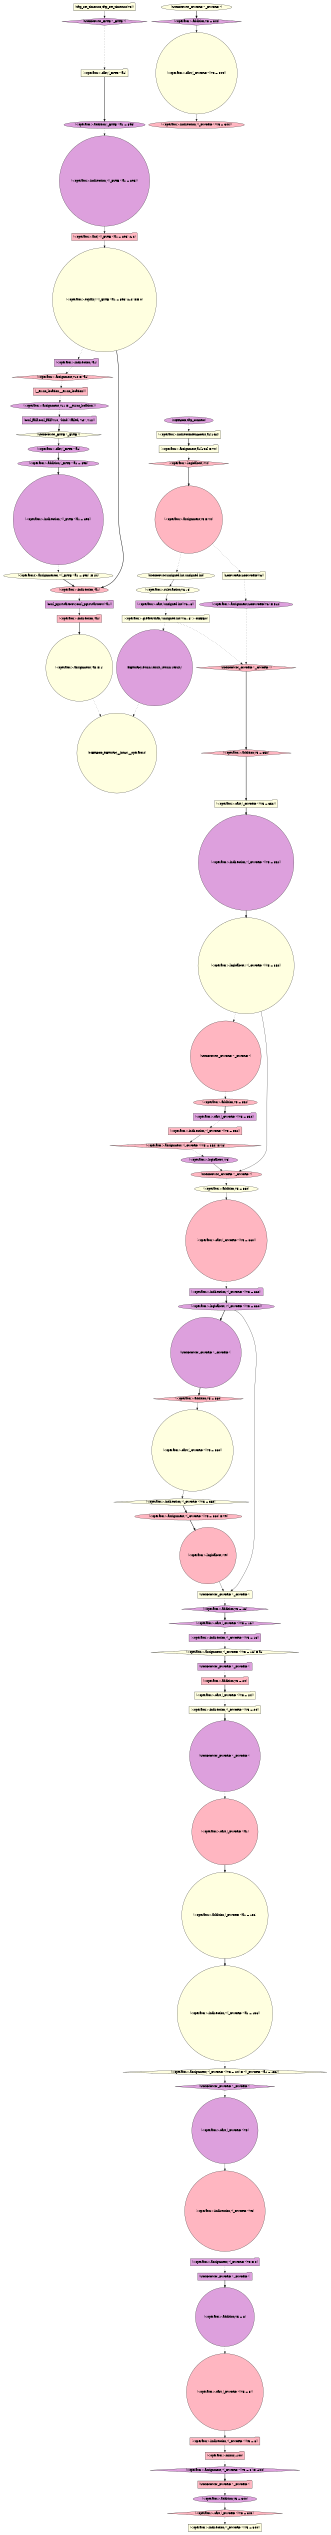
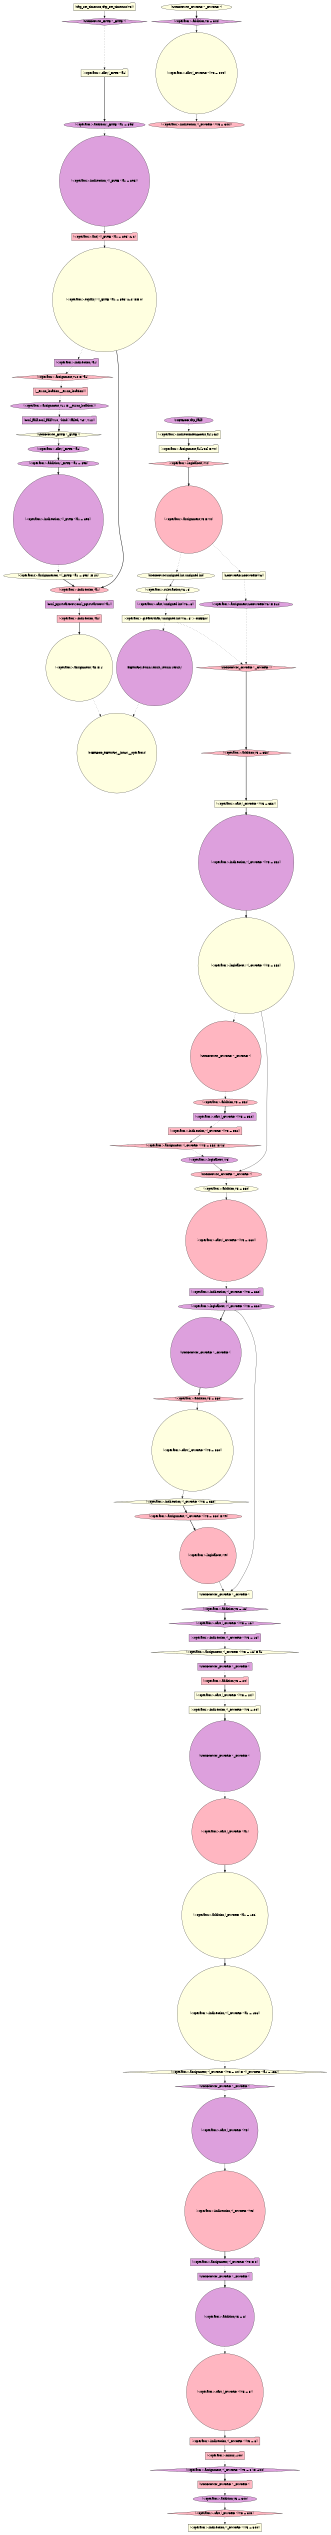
(189, 420) -> (189, 420)
none -> (225, 2254)
